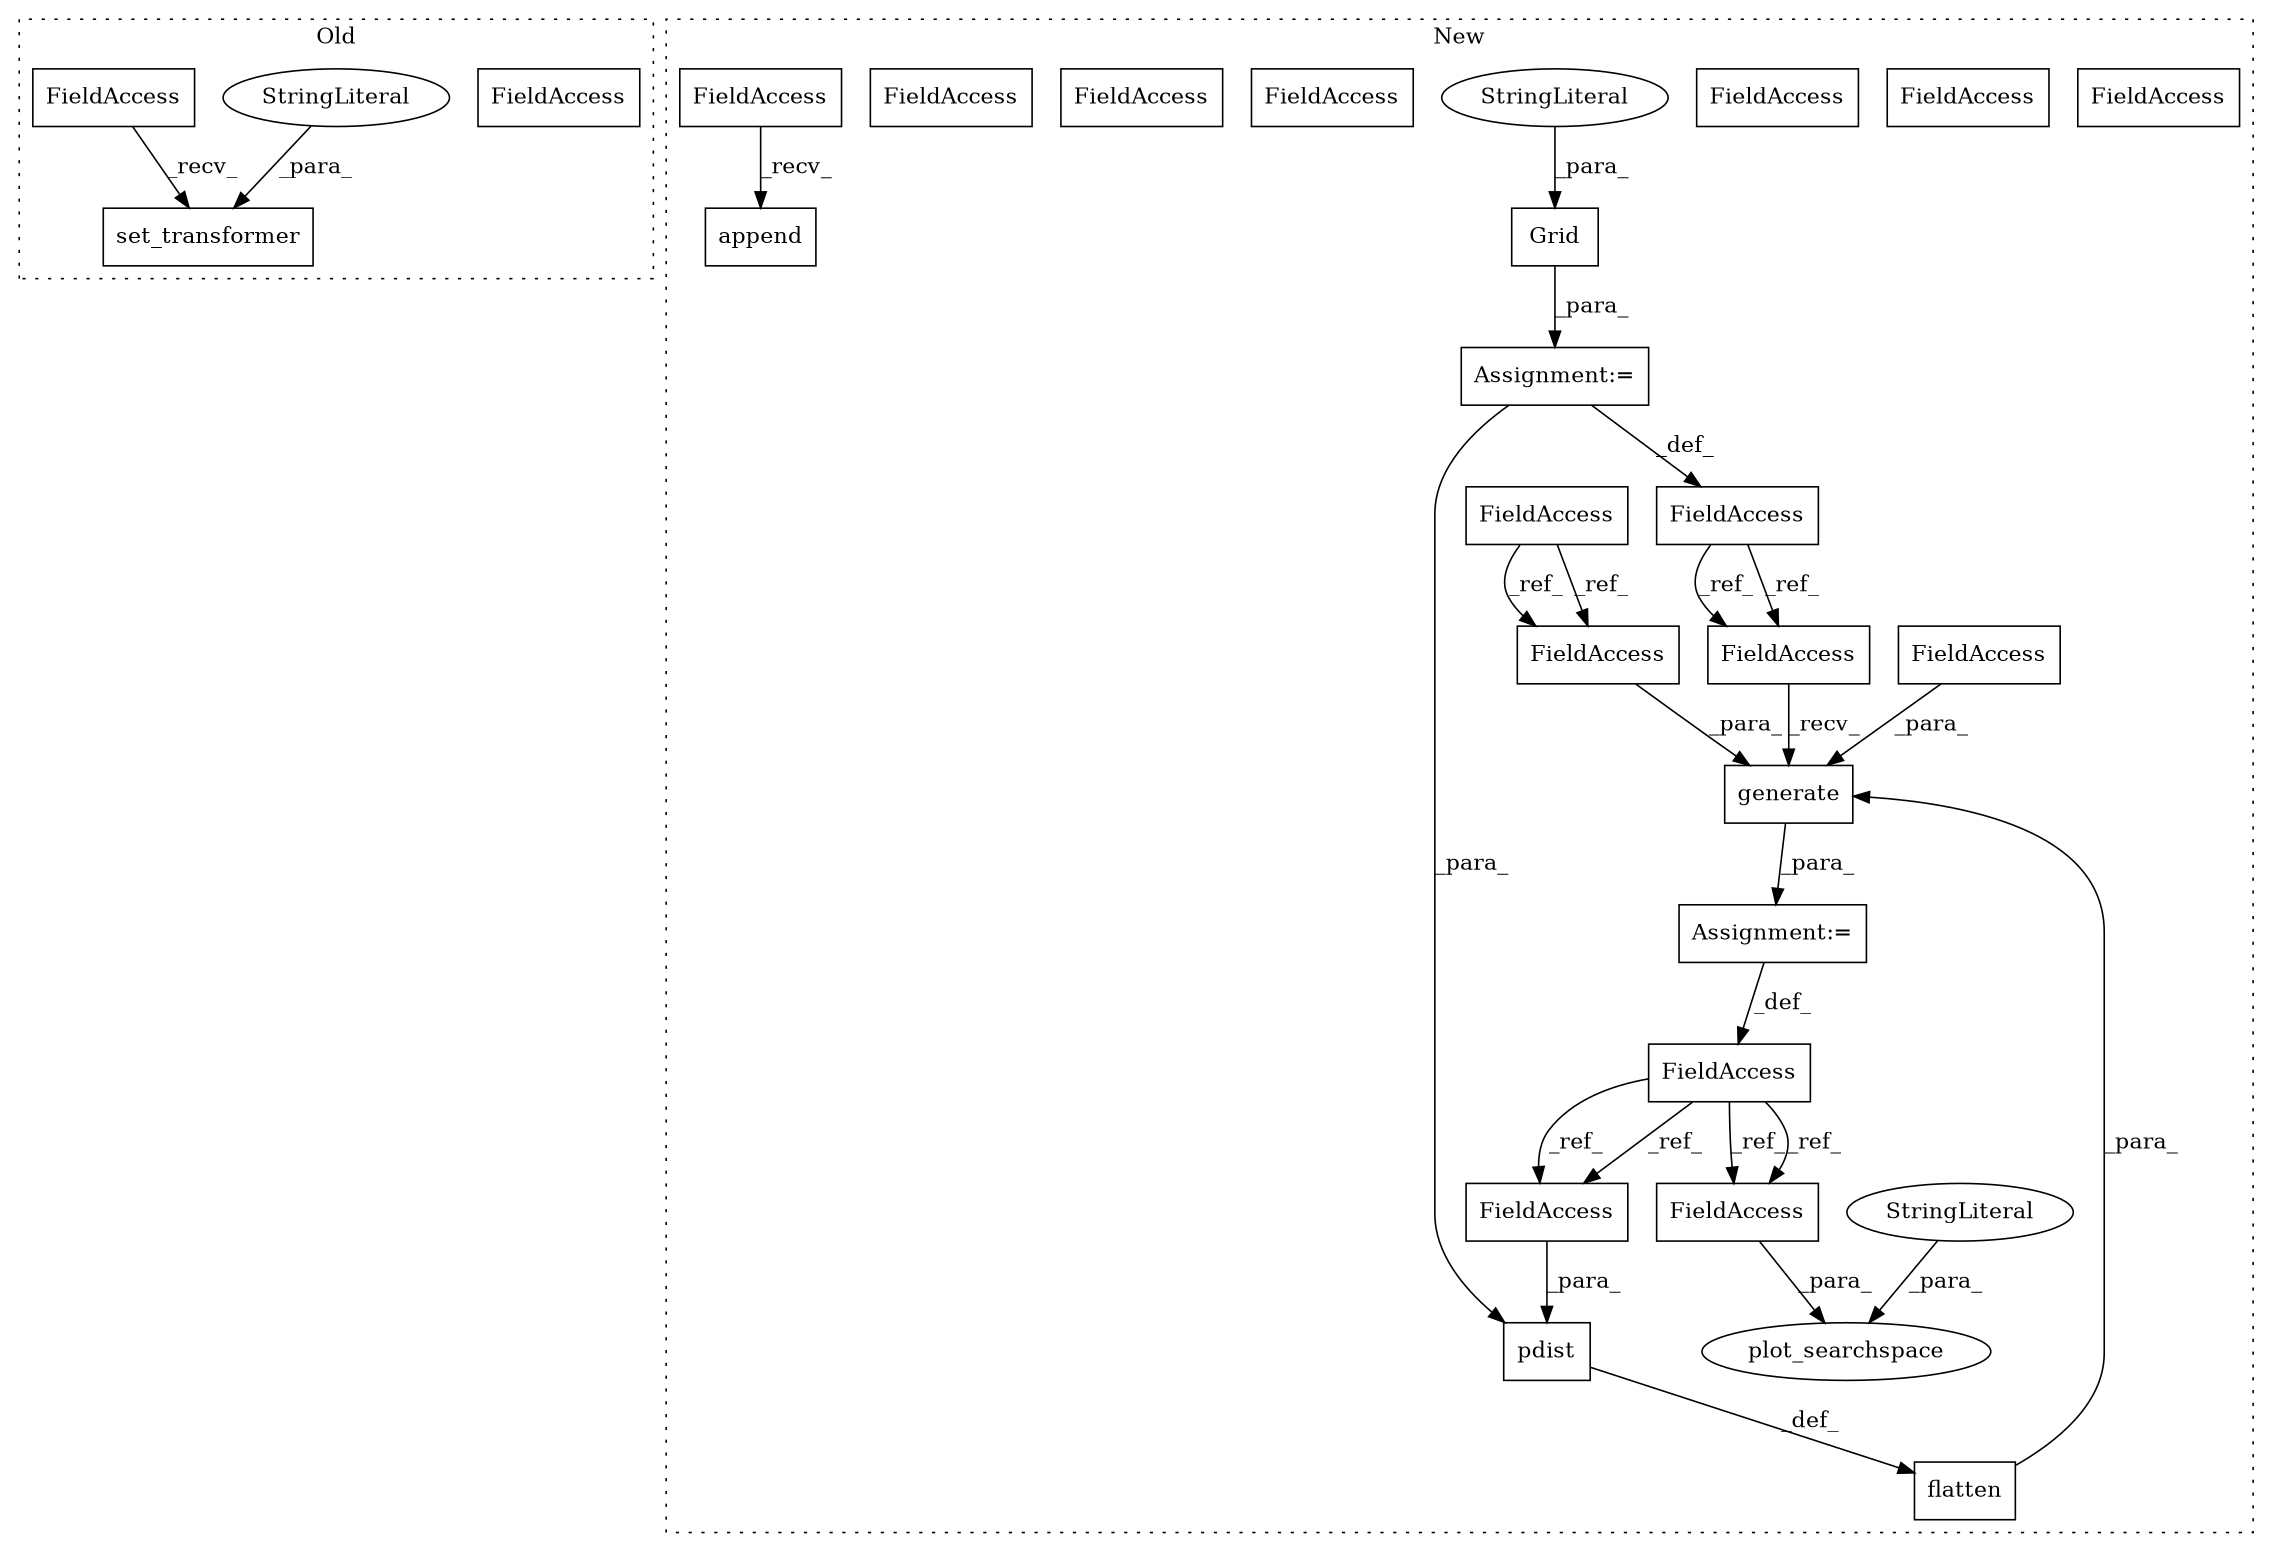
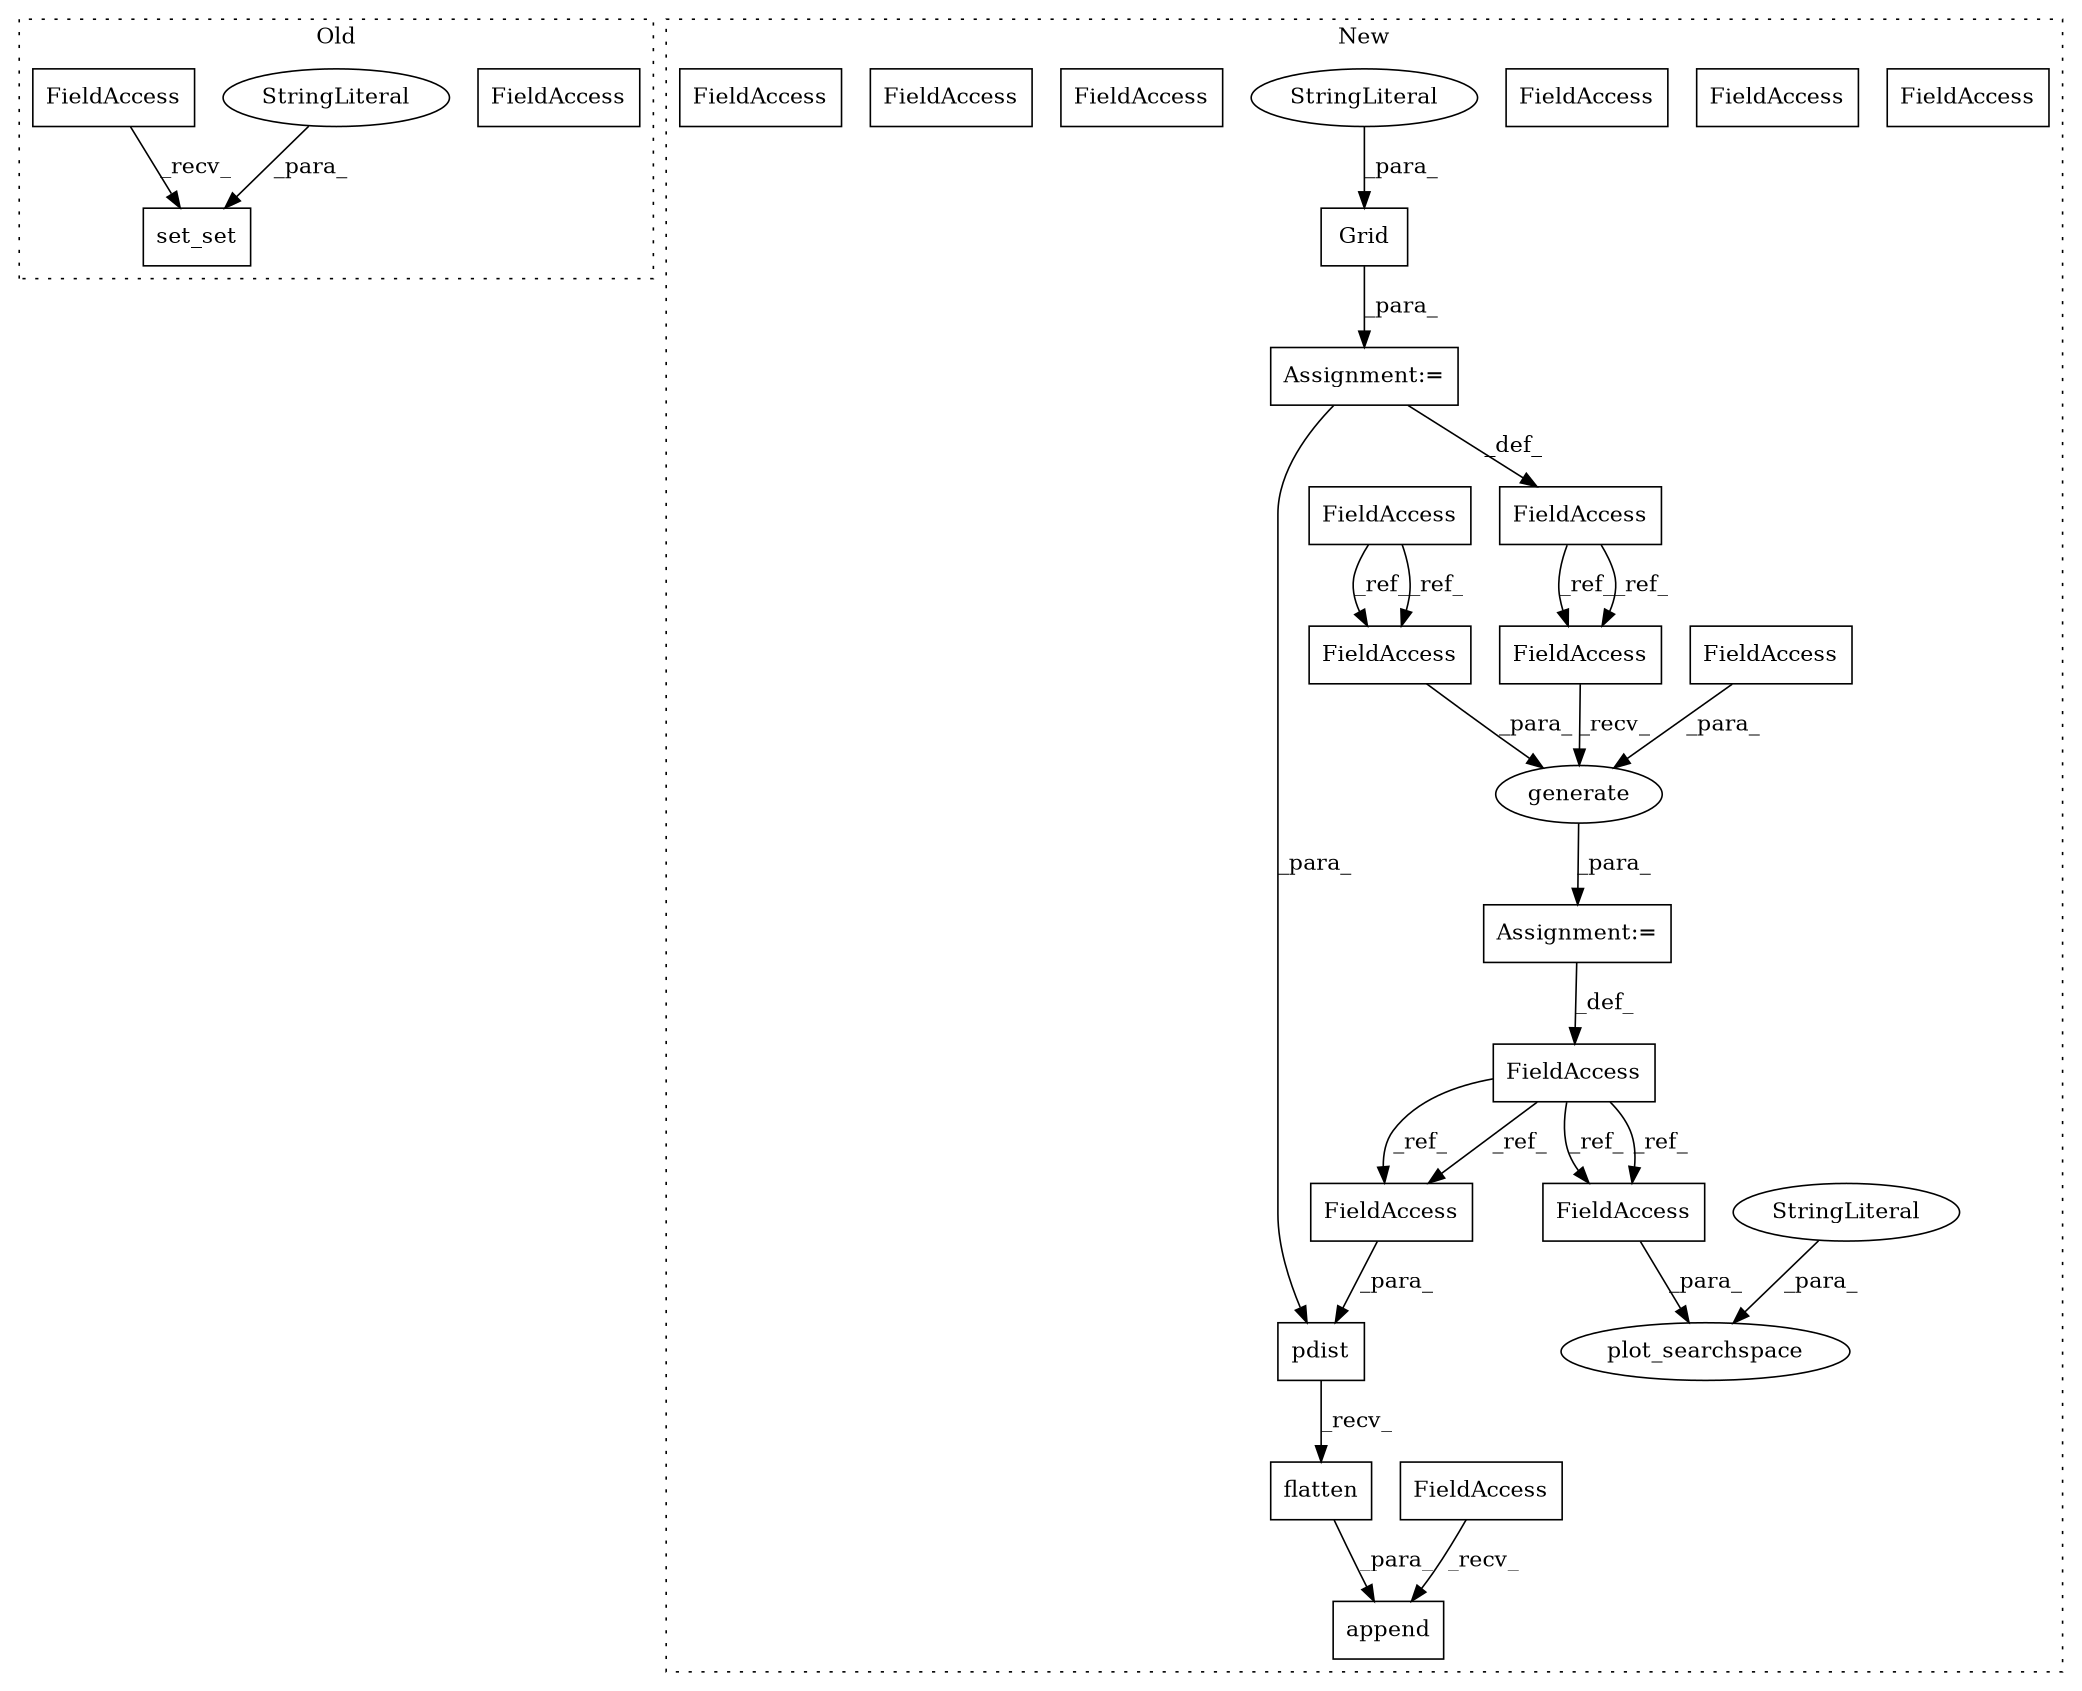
(208, 237) -> (197, 237)
(1789, 794) -> (1579, 794)
(2104, 1069) -> (1350, 1554)
(1810, 1421) -> (1357, 1421)
